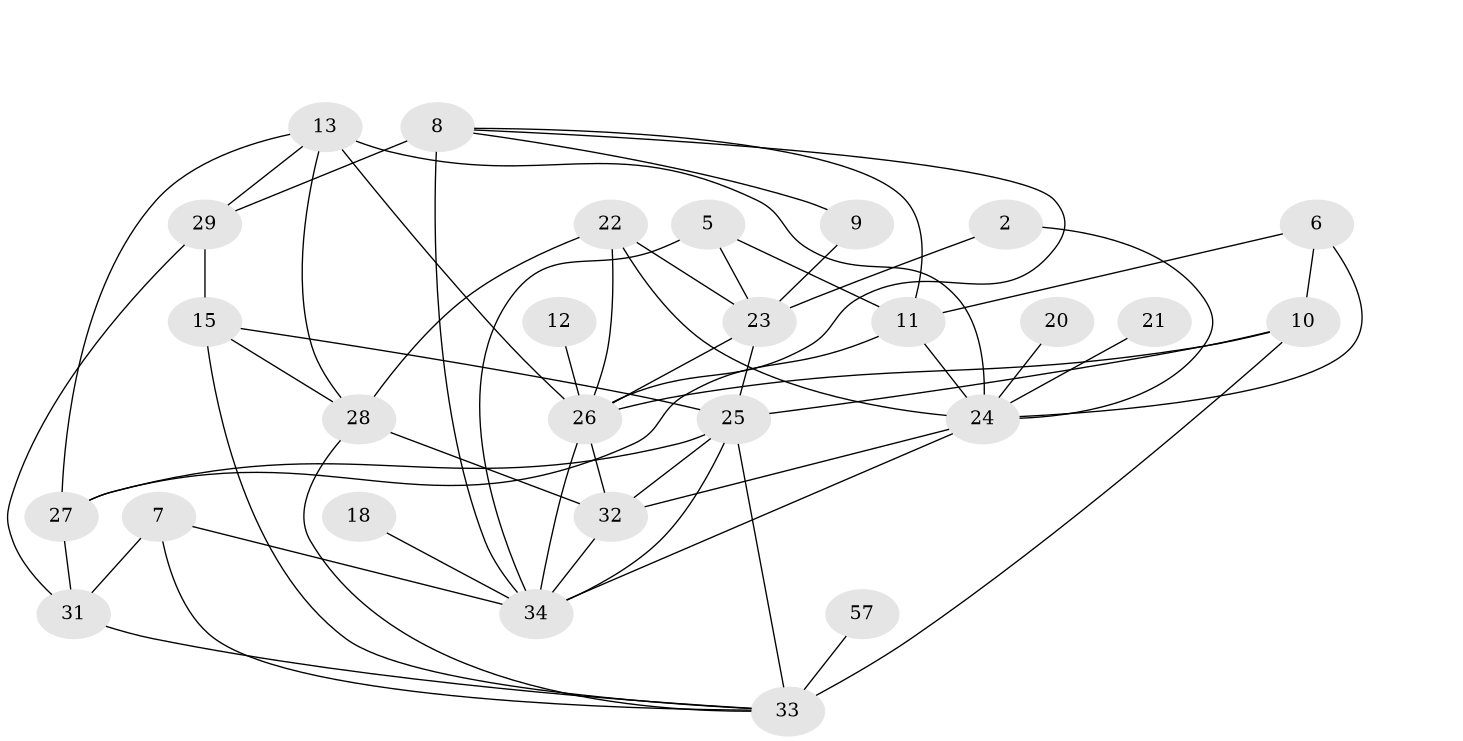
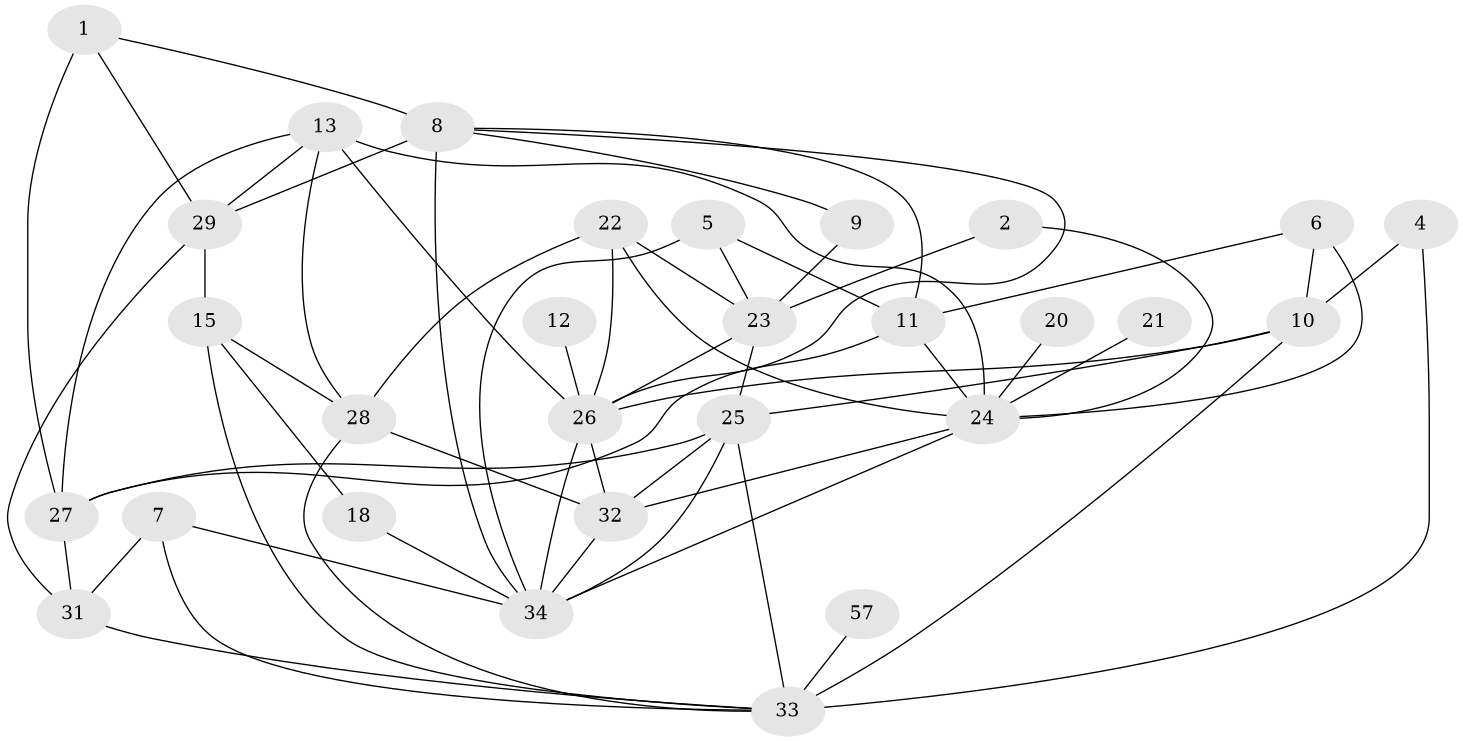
none -> (85, 30)
none -> (1421, 225)
(471, 365) -> (282, 419)
